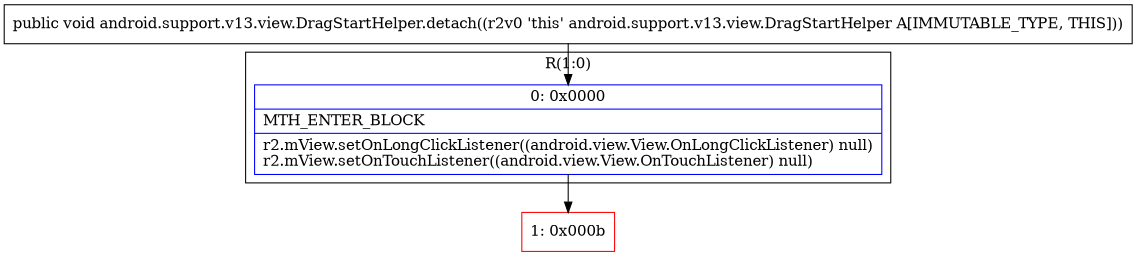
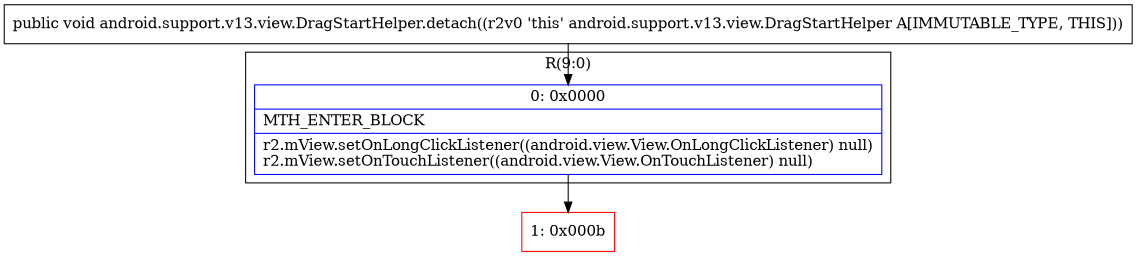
(568, 64) -> (568, 64)
